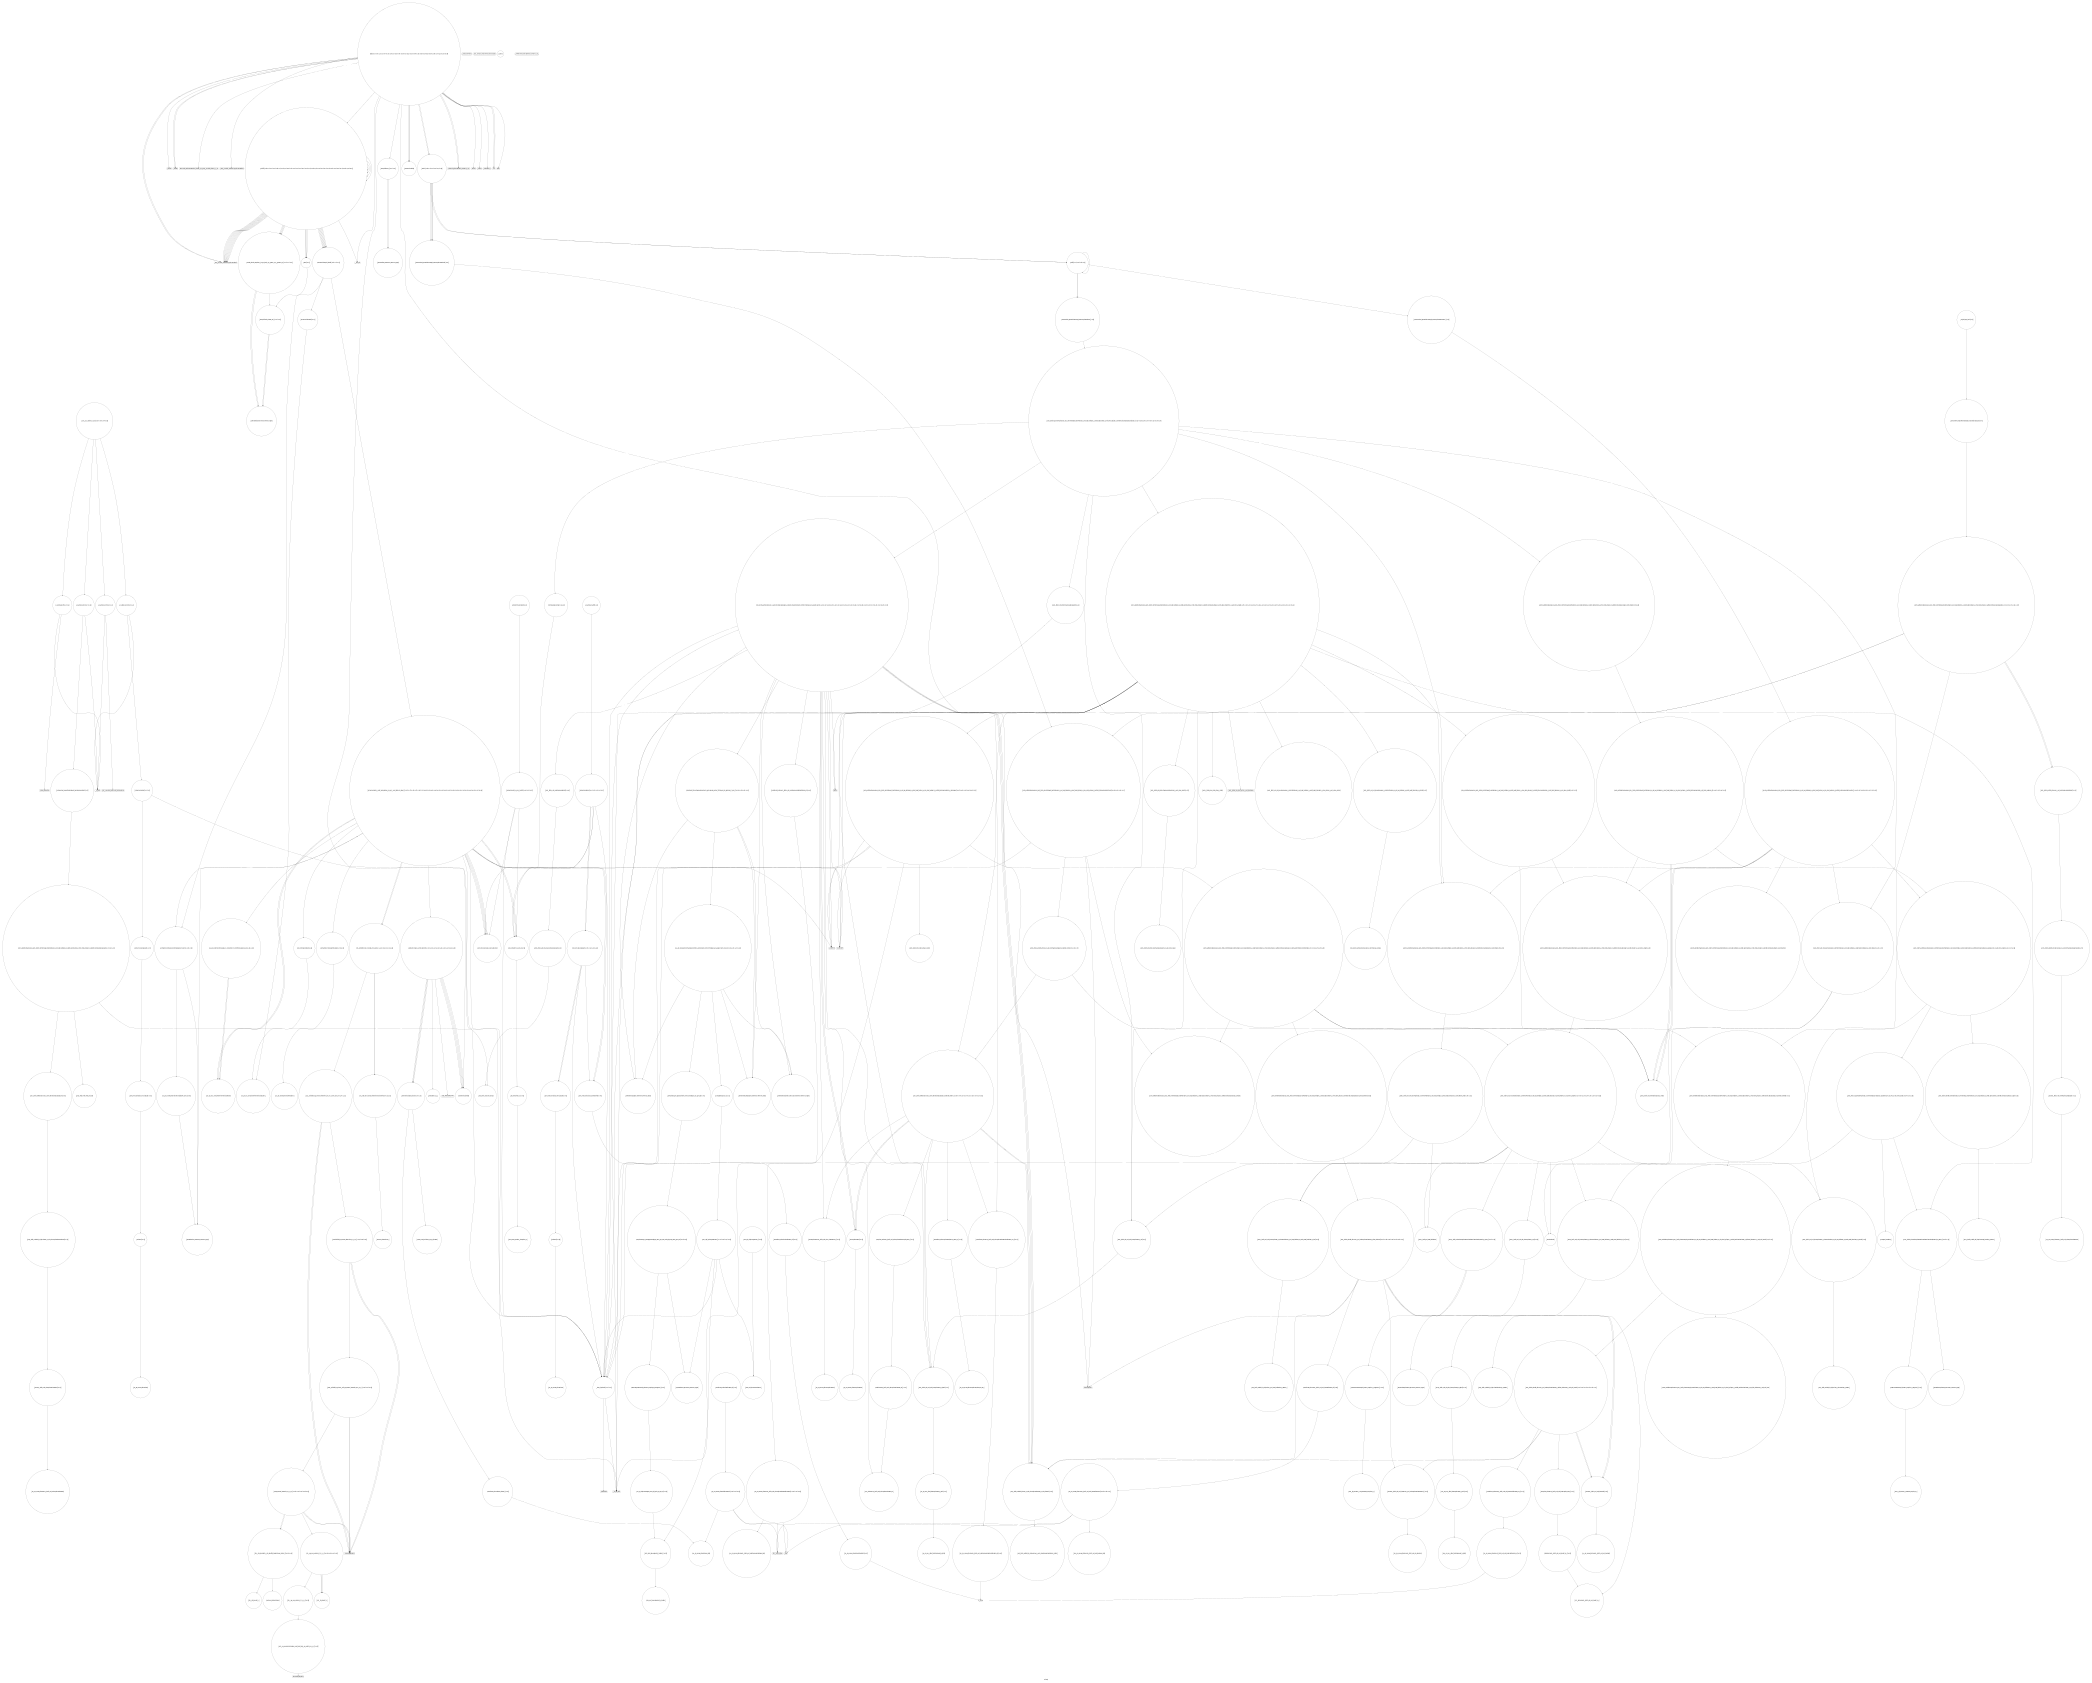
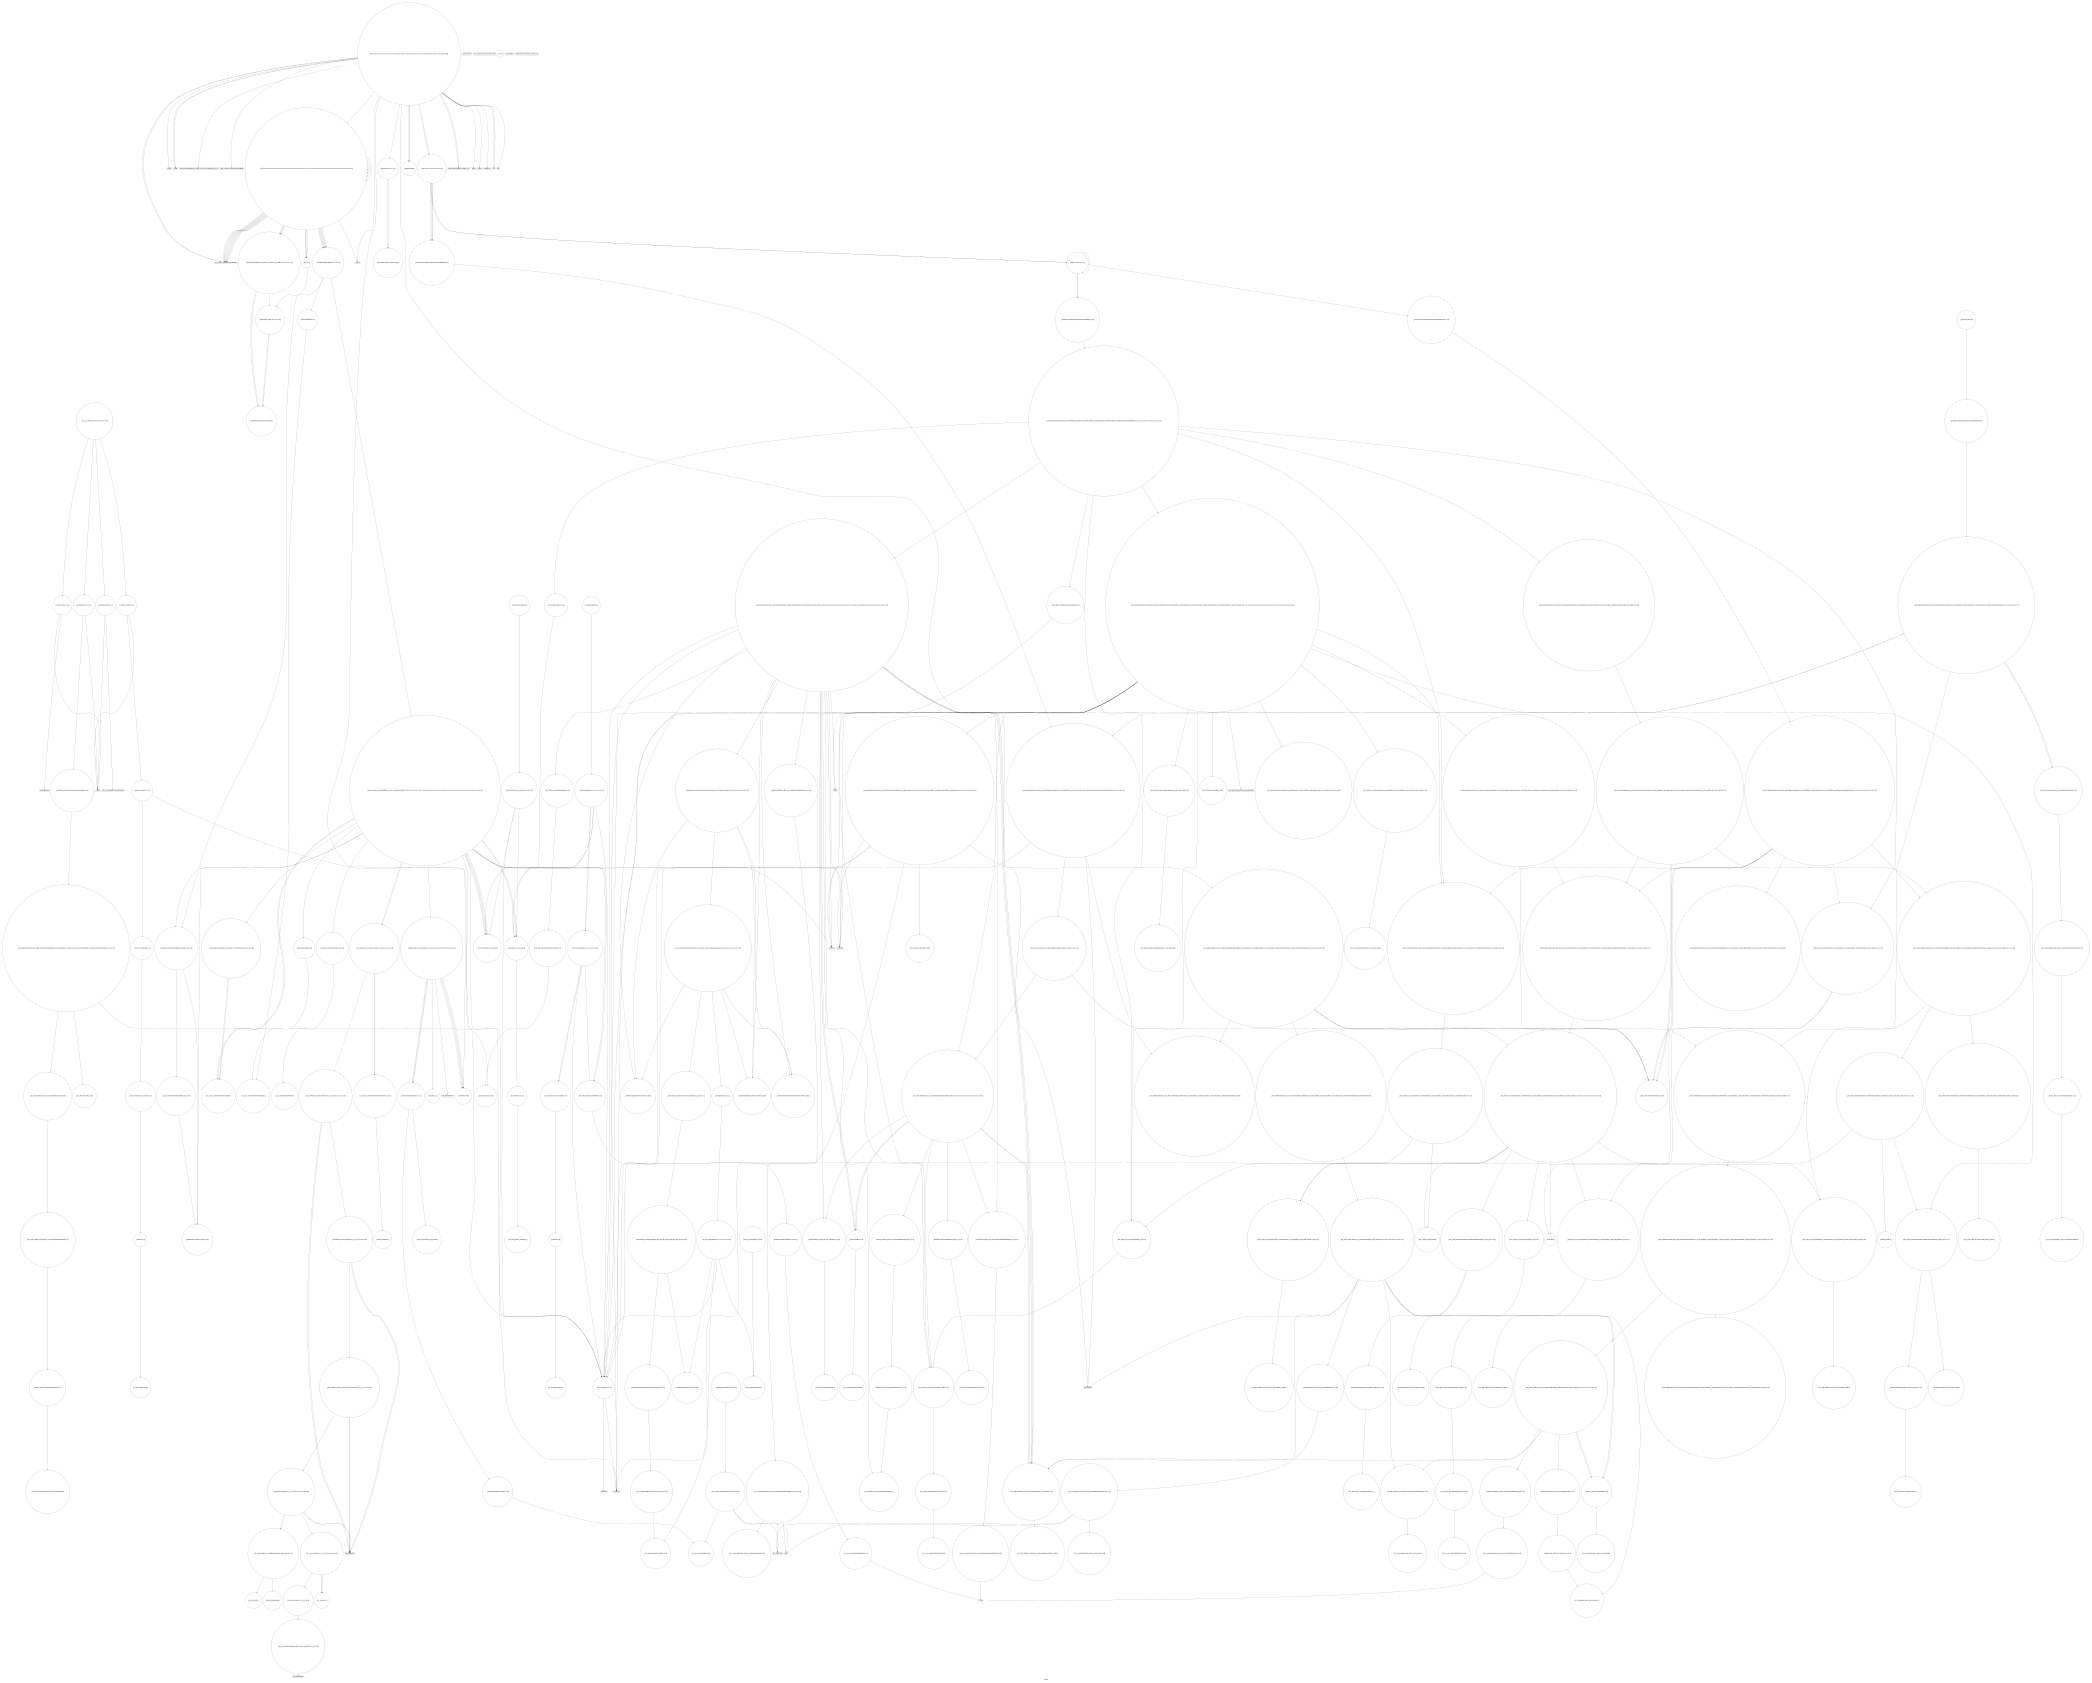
none -> (509, 54)
(656, 1601) -> none
